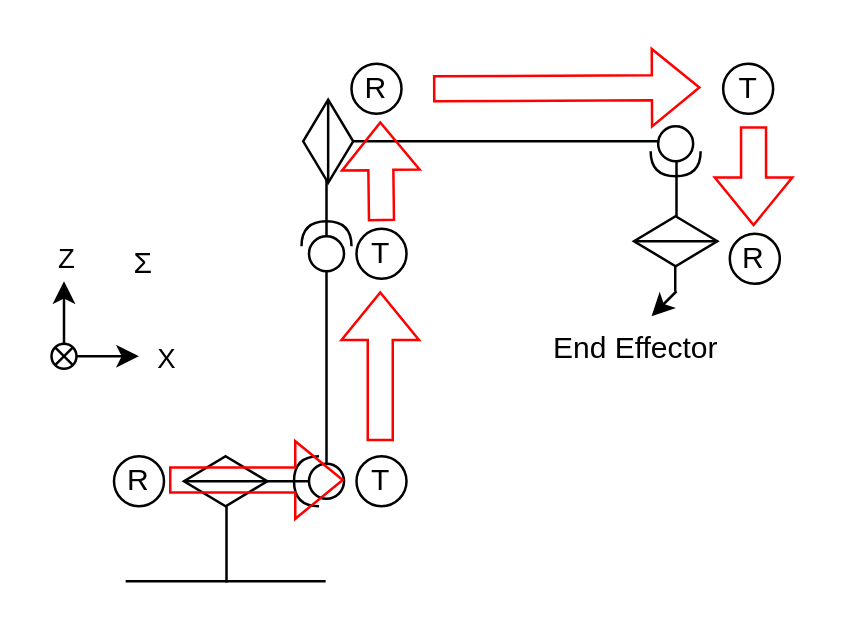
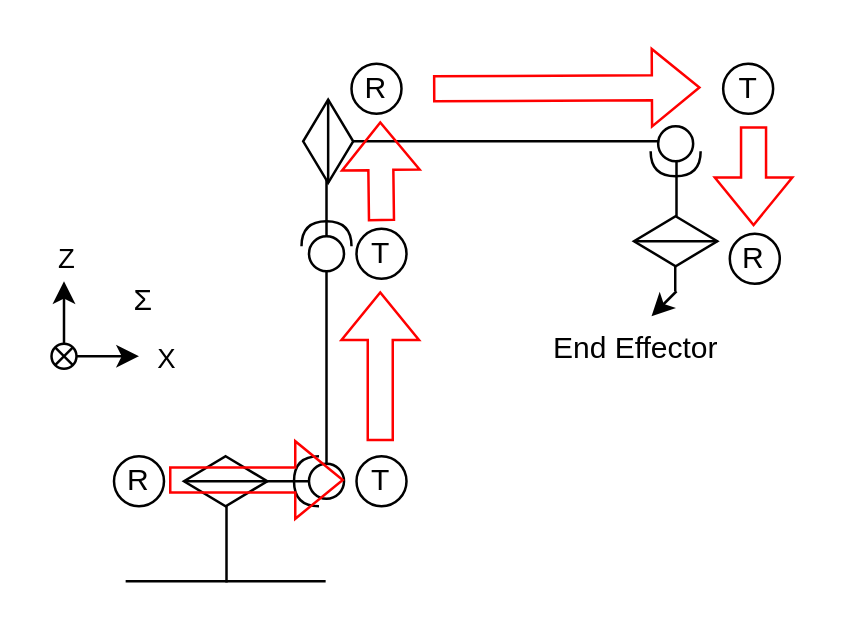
(144, 264) -> (144, 301)
